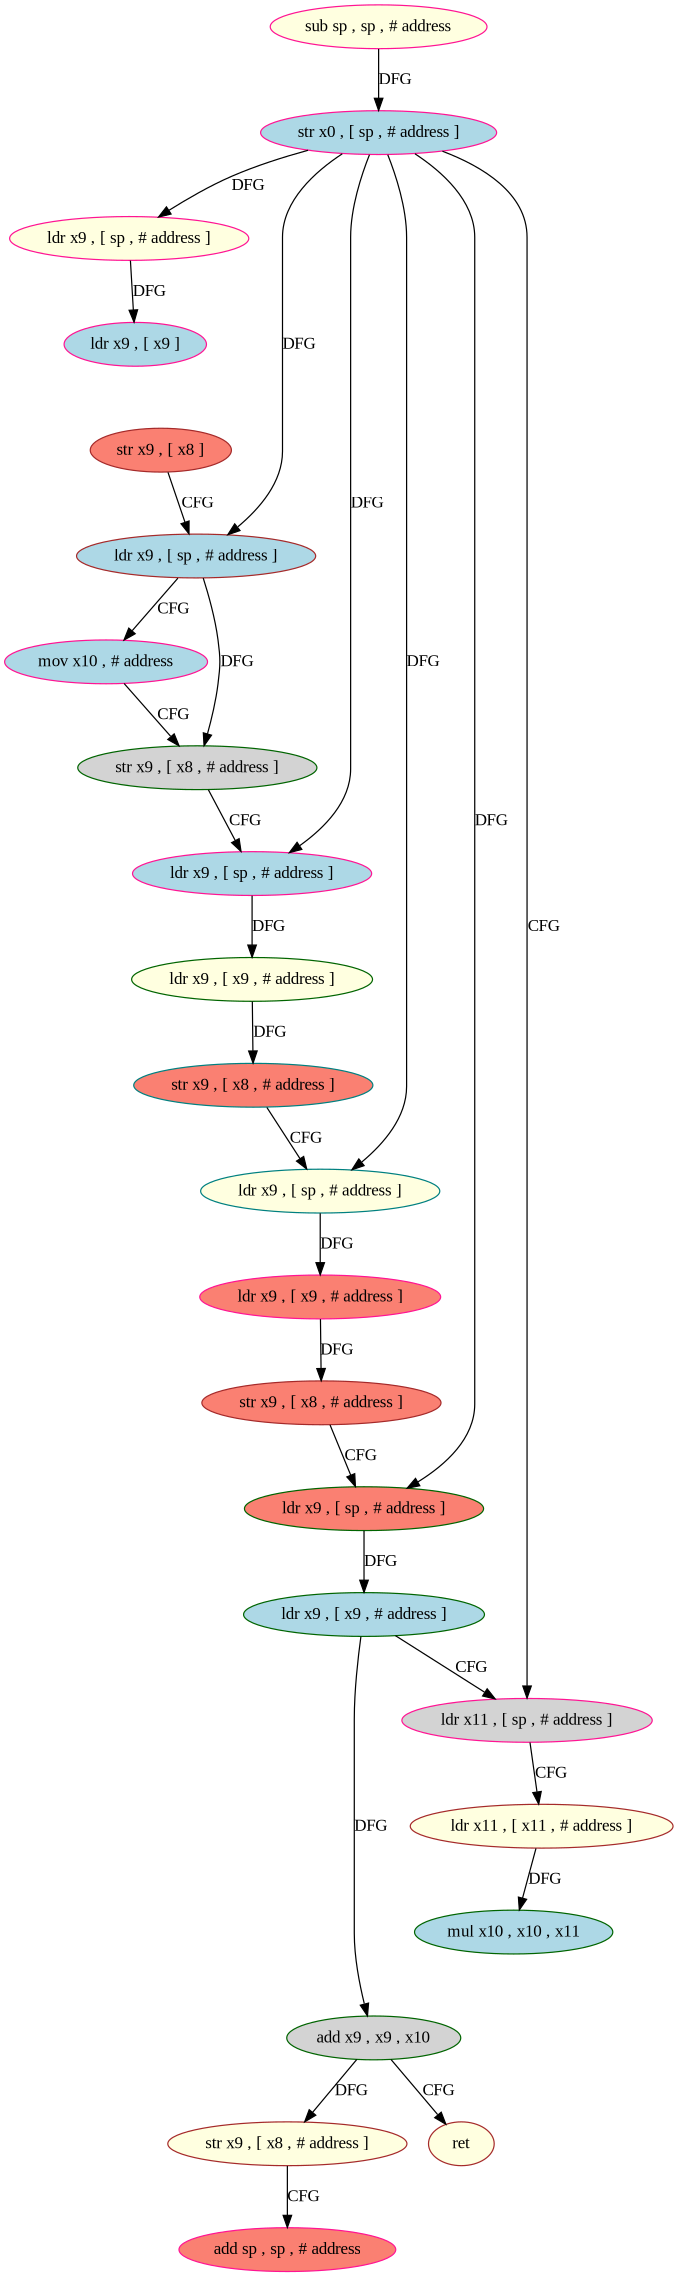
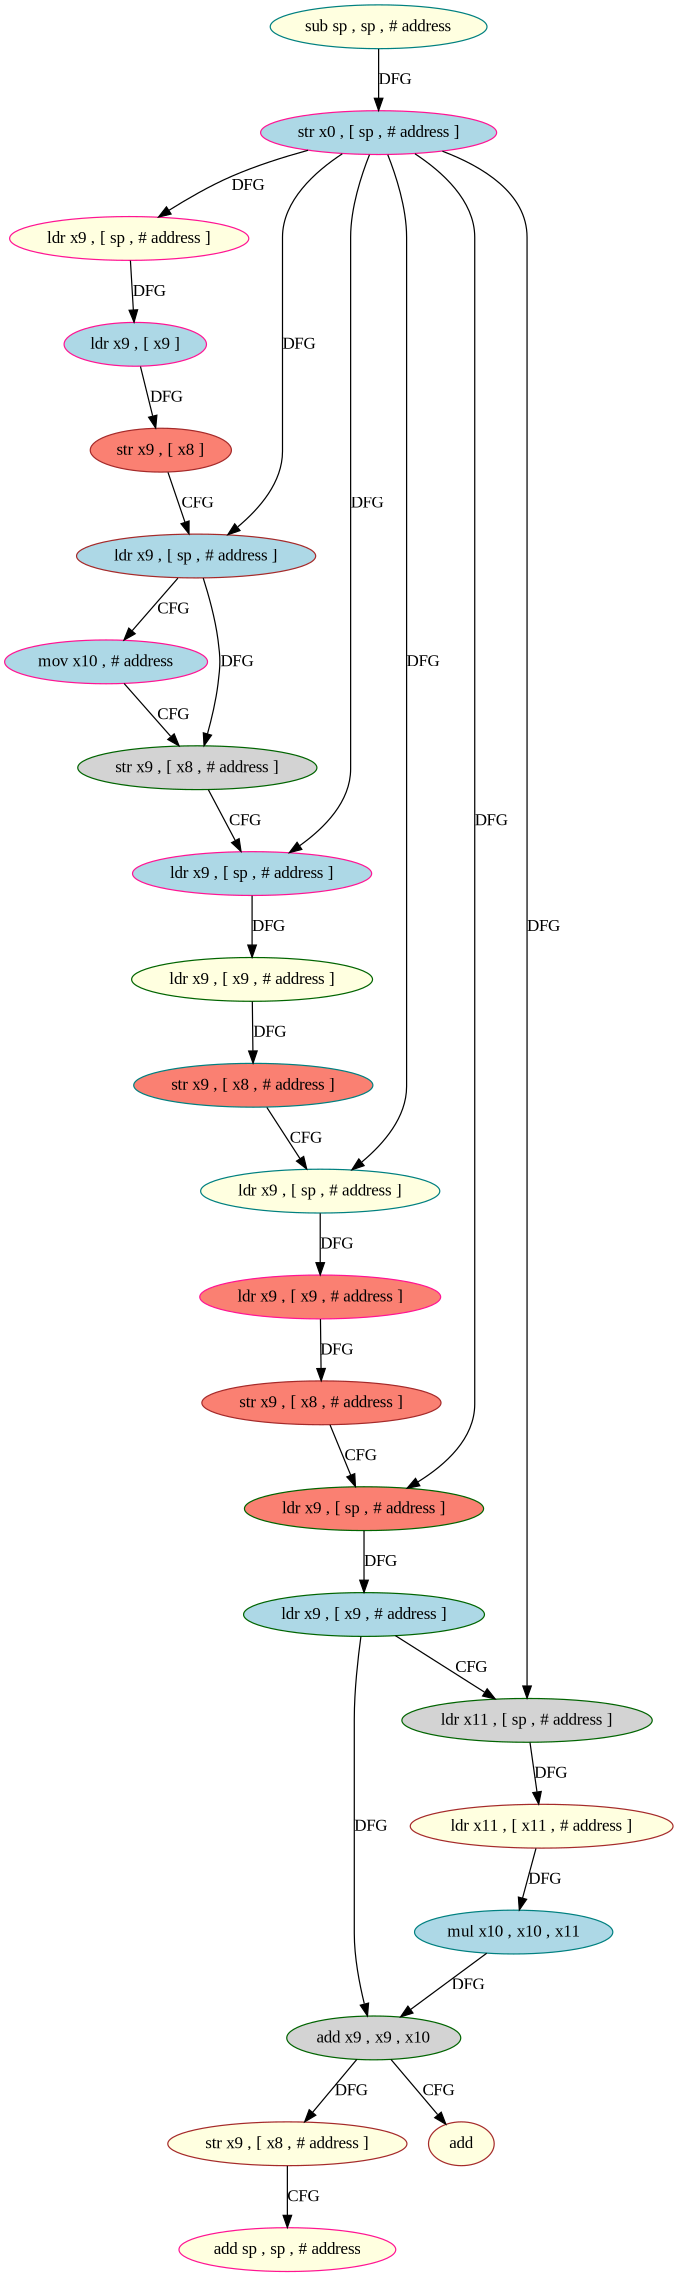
(379, 27) -> (379, 27)
none -> (147, 391)
(544, 926) -> (544, 926)
(527, 1720) -> (527, 1720)
(551, 1773) -> (551, 1773)
(514, 1932) -> (514, 1932)
none -> (449, 1981)
(461, 2144) -> (461, 2144)
(287, 2250) -> (287, 2250)
